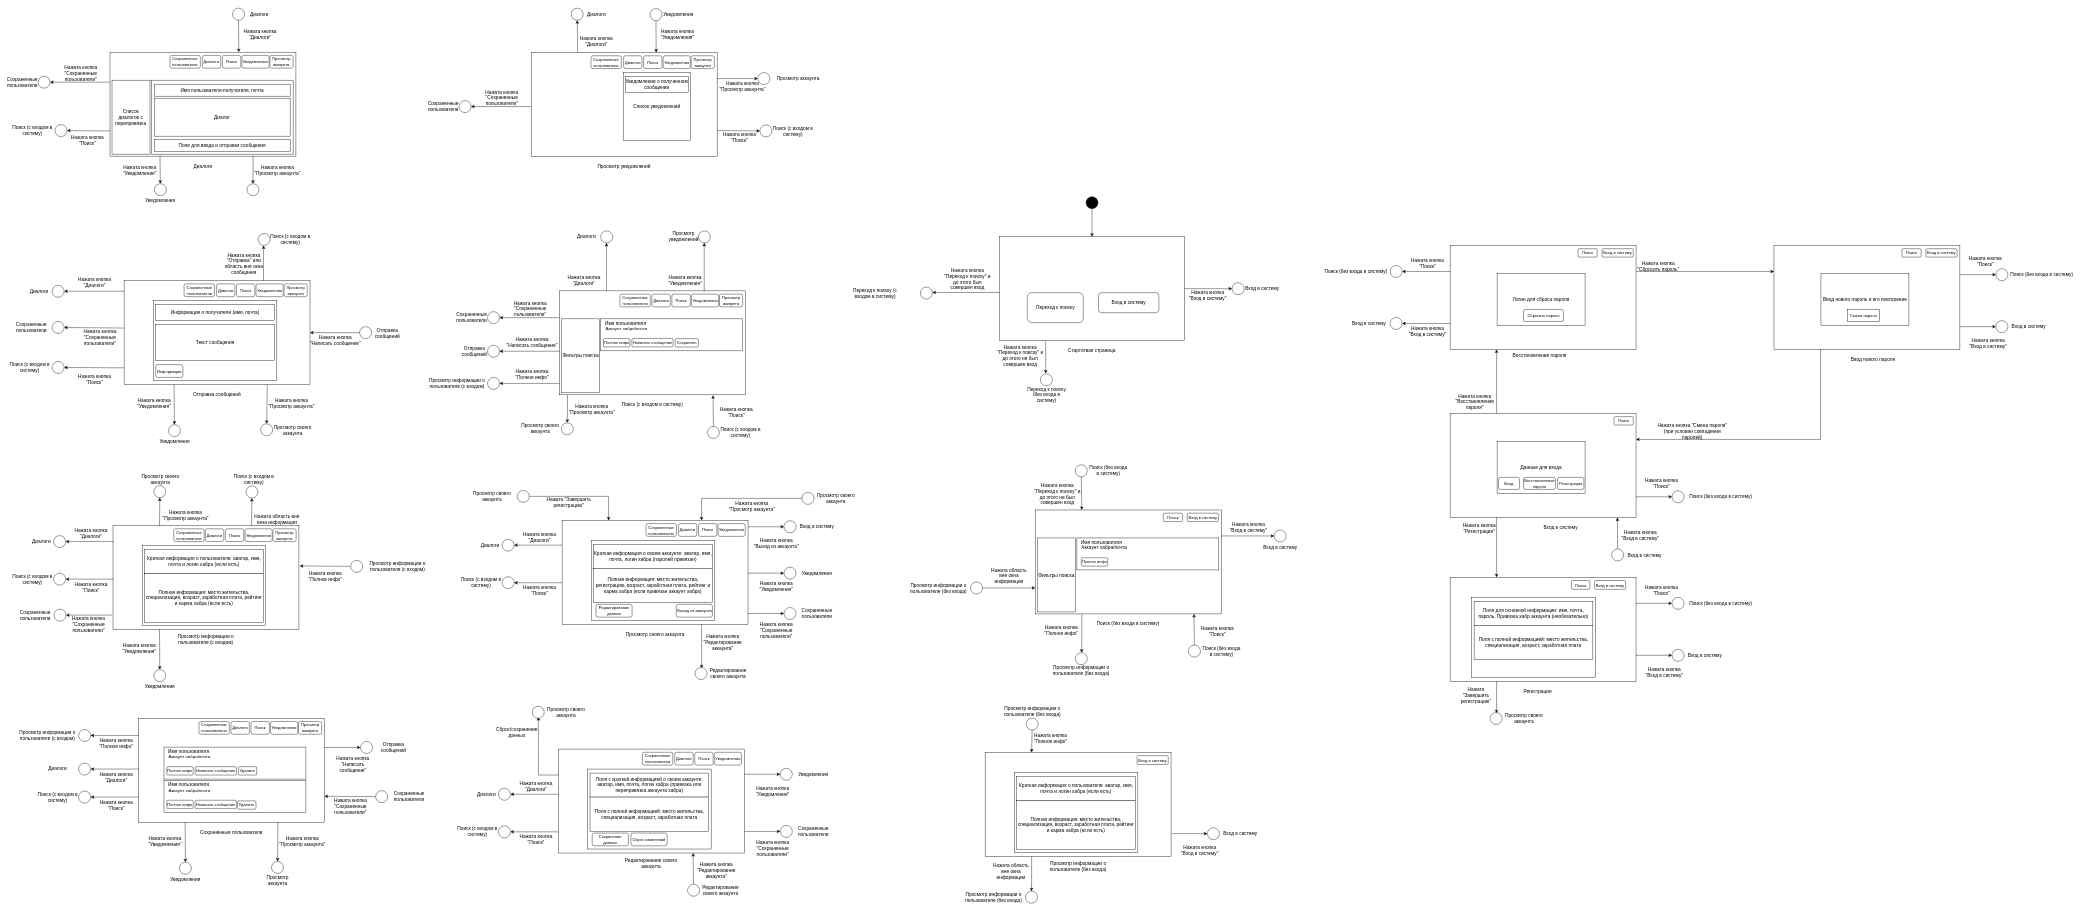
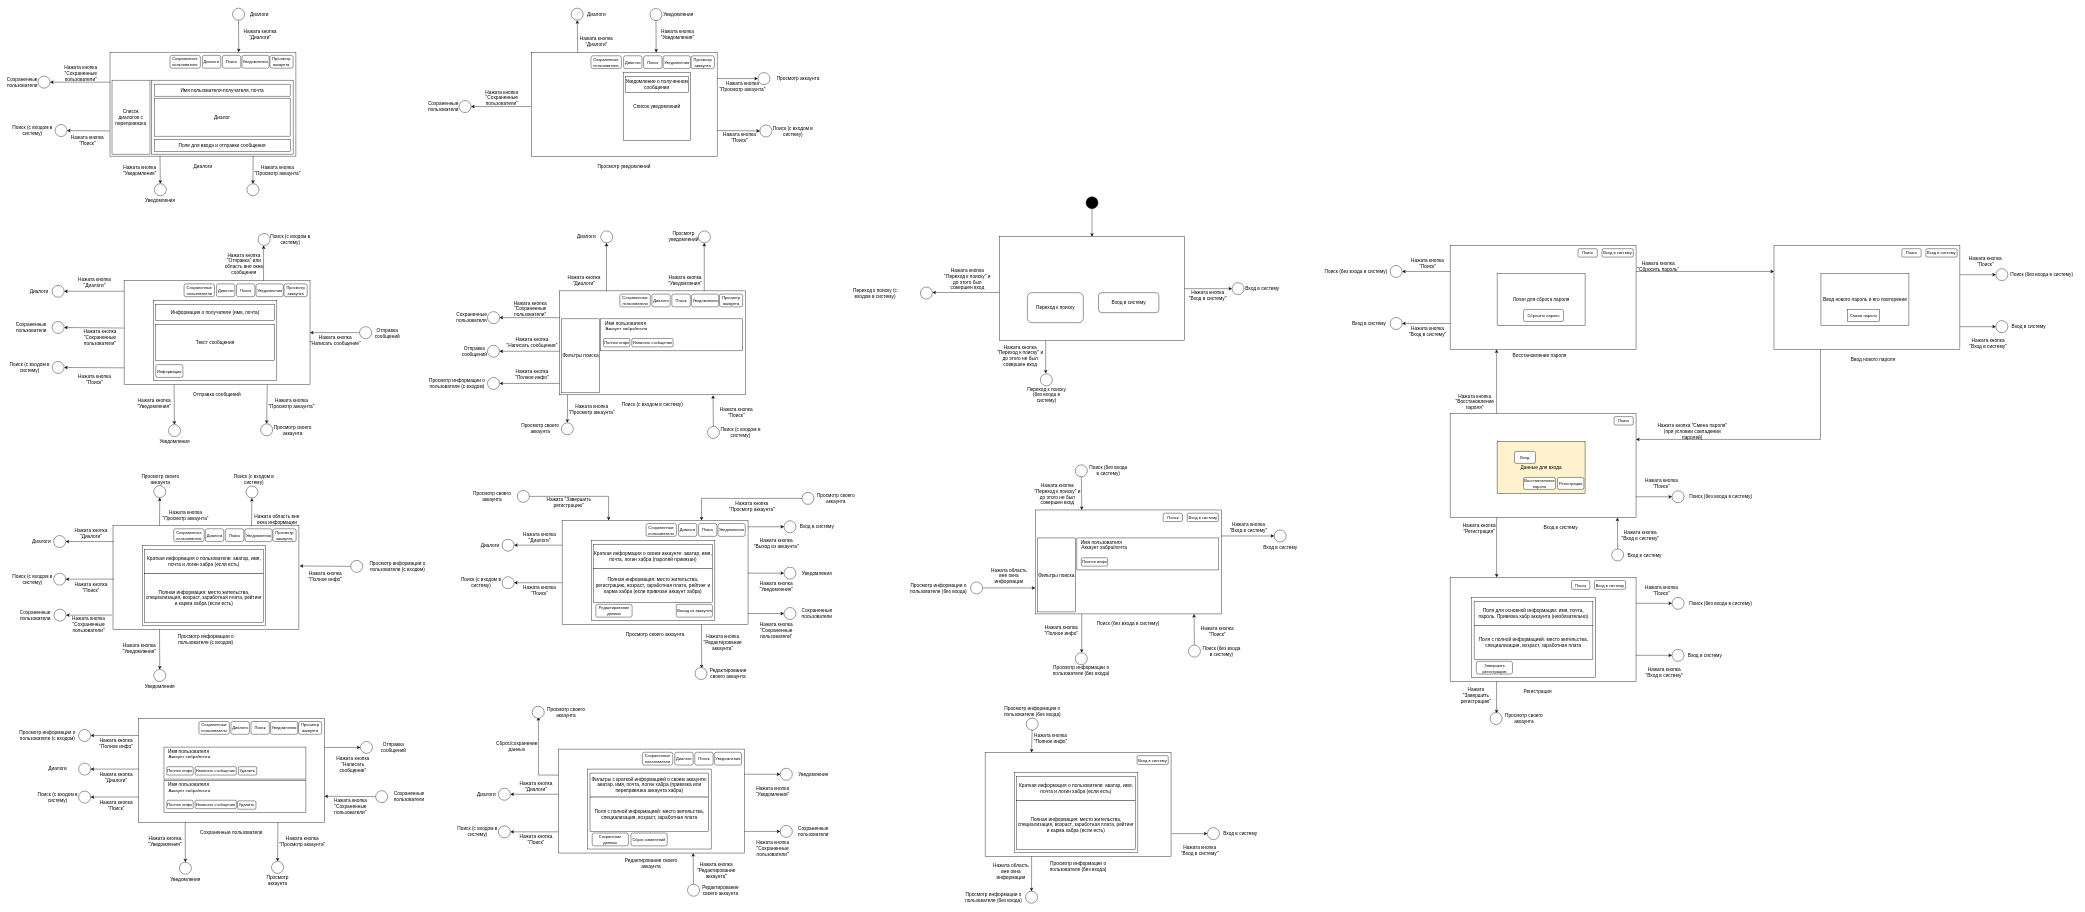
(687, 343) -> none
(1092, 351) -> none
(1541, 468) -> (1541, 468)
(1509, 484) -> (1525, 458)
none -> (1495, 668)
(517, 733) -> (517, 747)
(649, 785) -> (649, 785)
